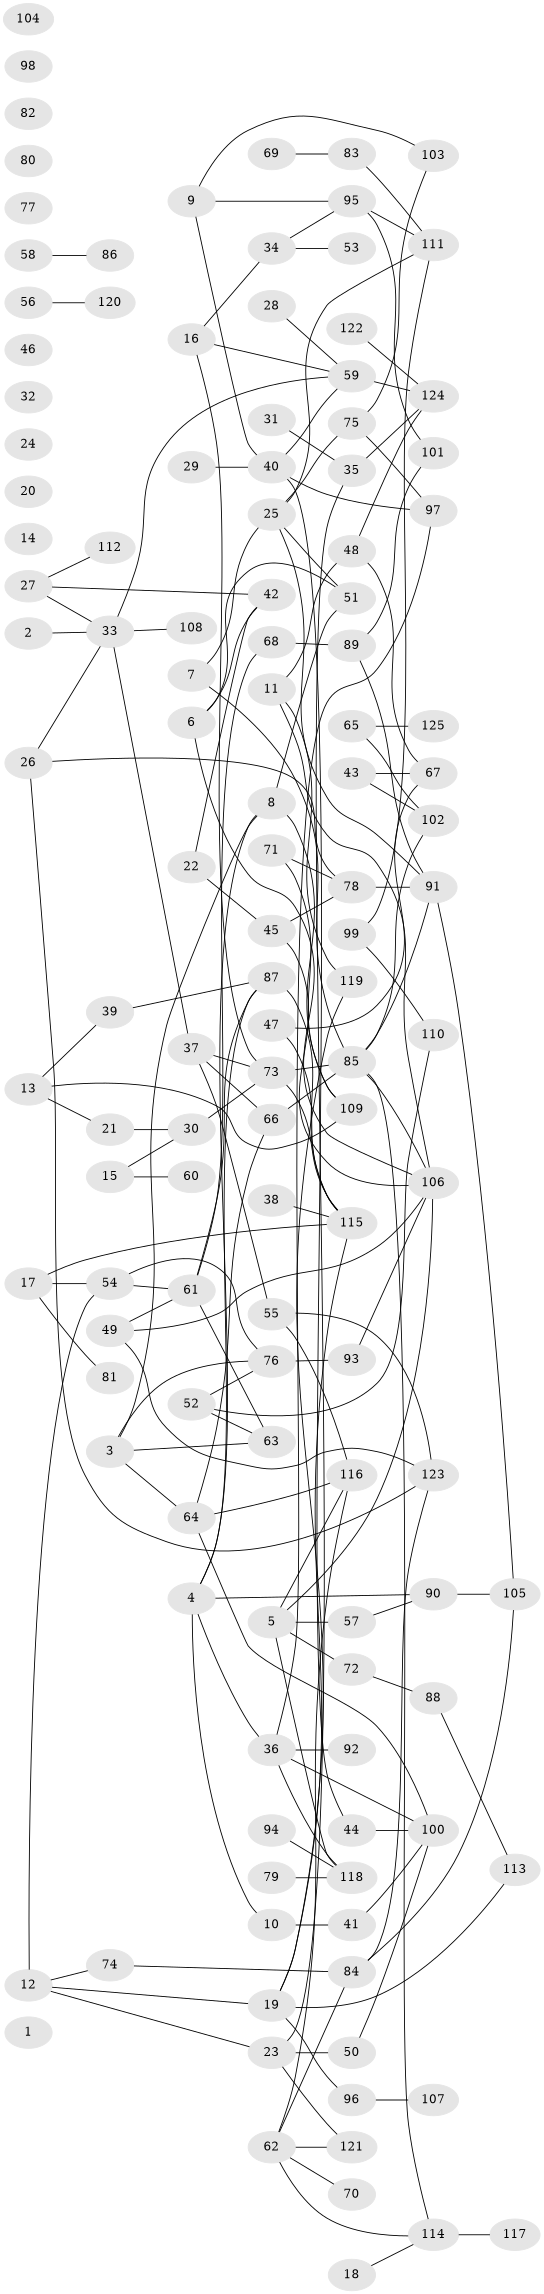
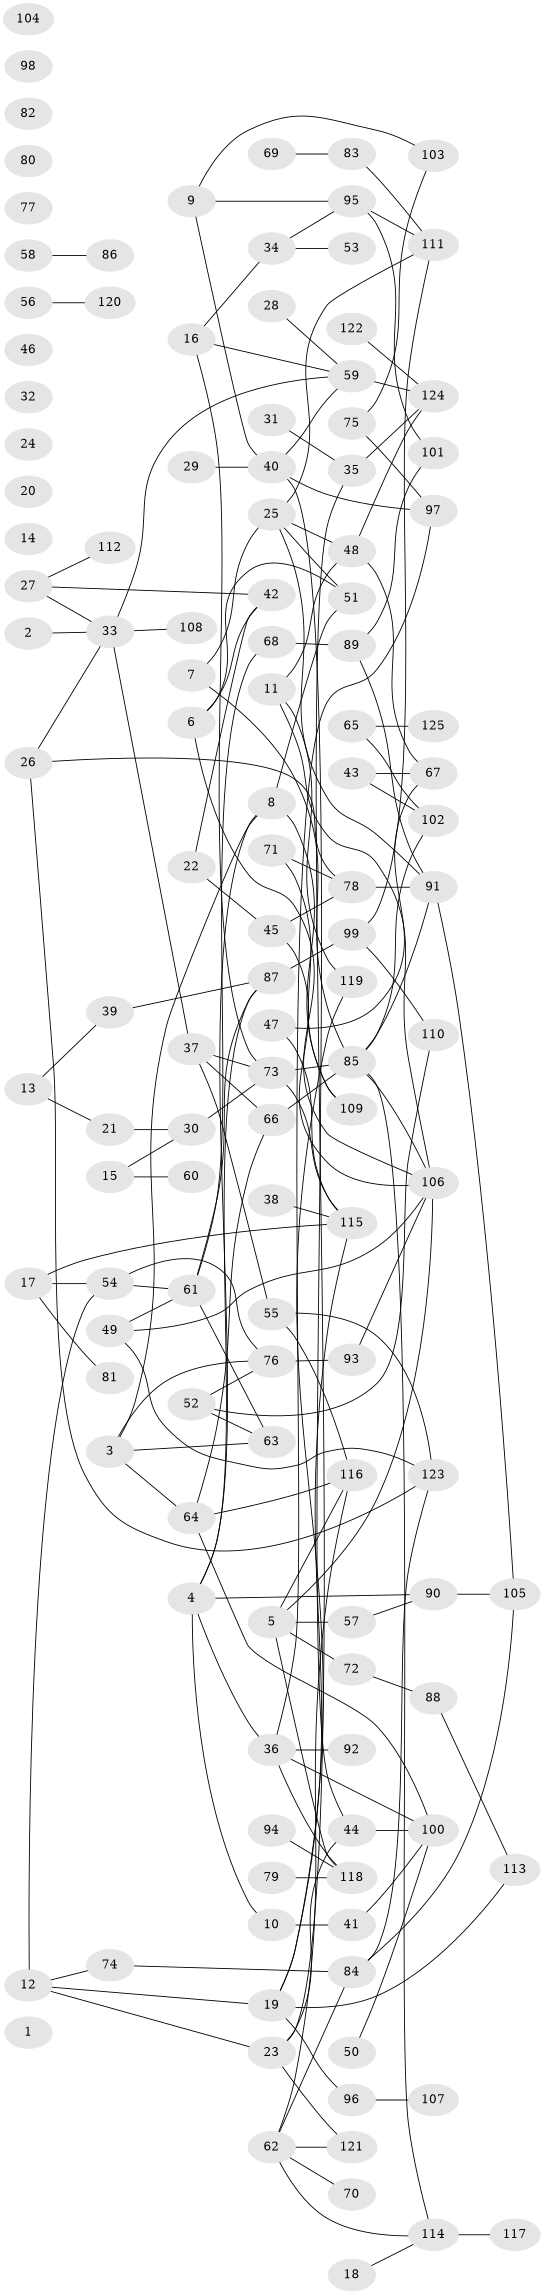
(311, 469) -> (312, 533)
(313, 1077) -> (312, 956)
(206, 1101) -> none
(305, 2053) -> (311, 1941)
